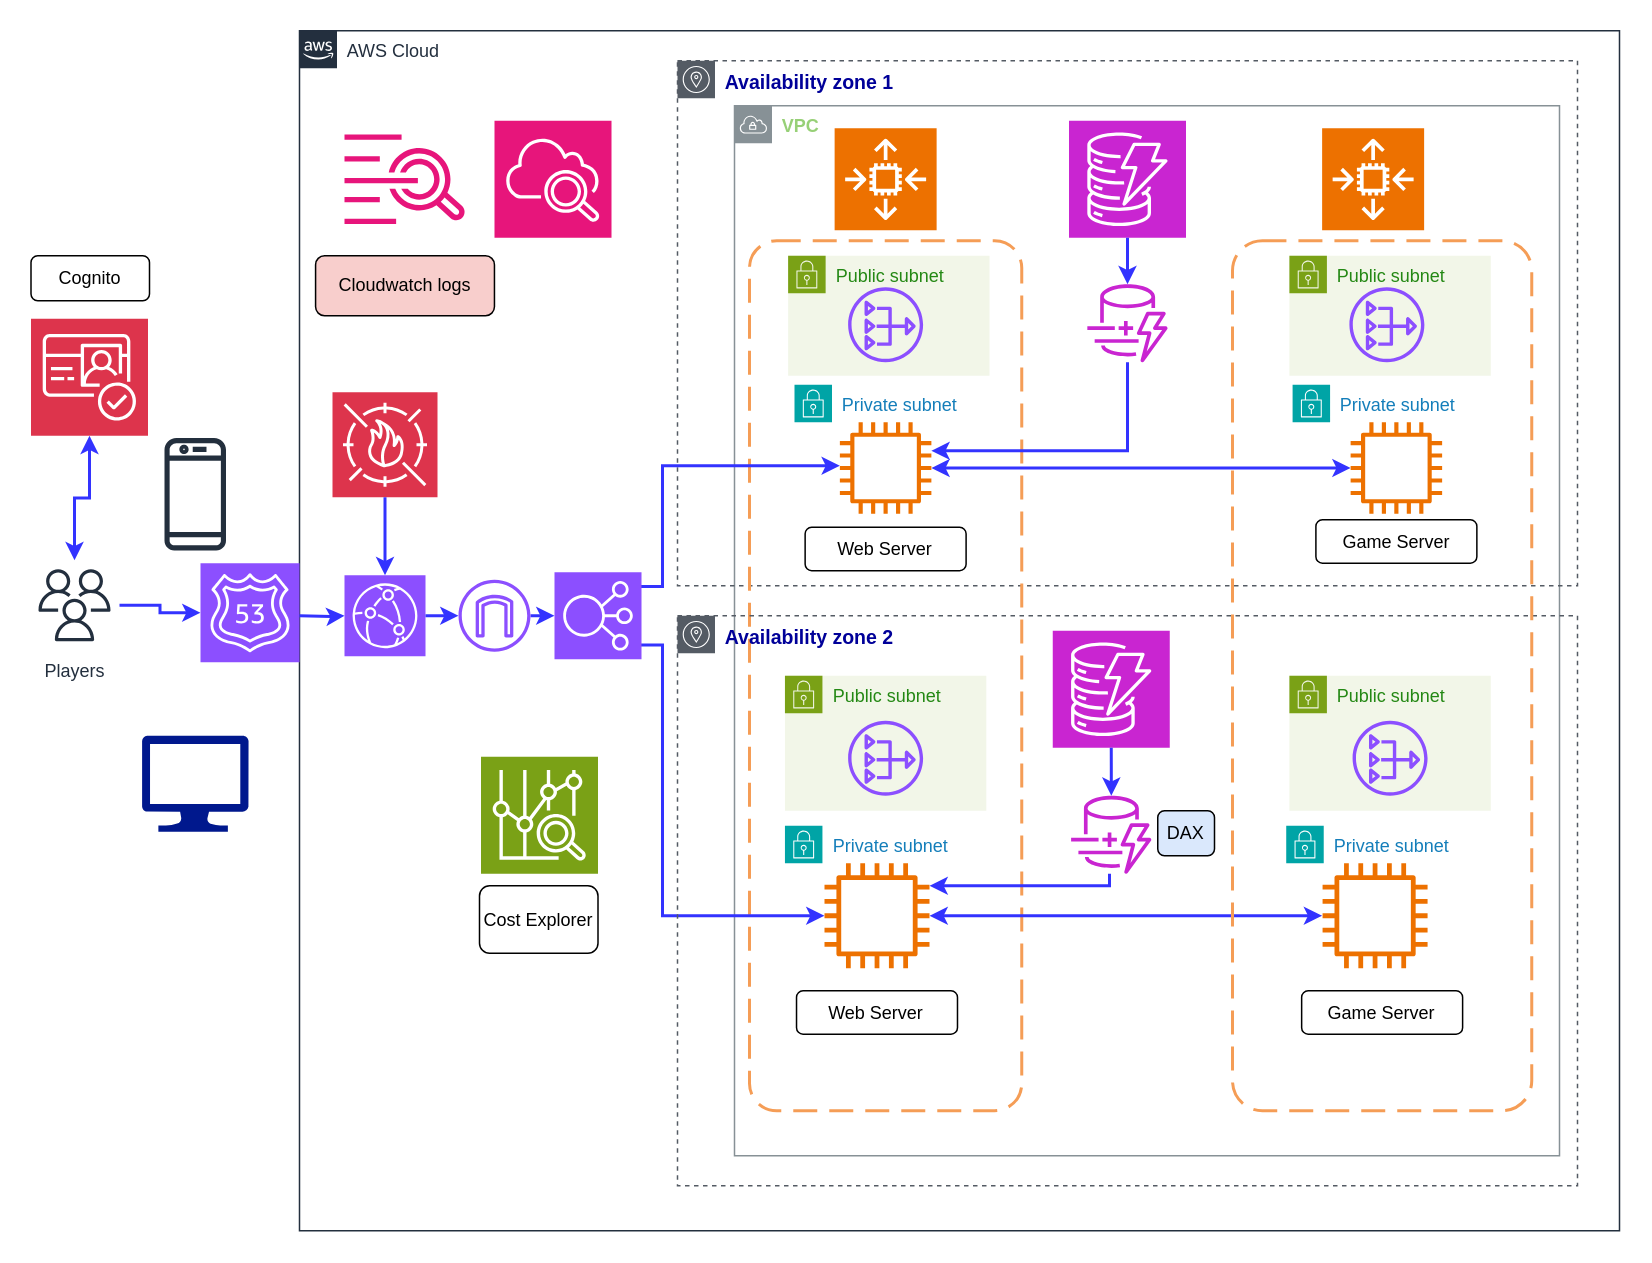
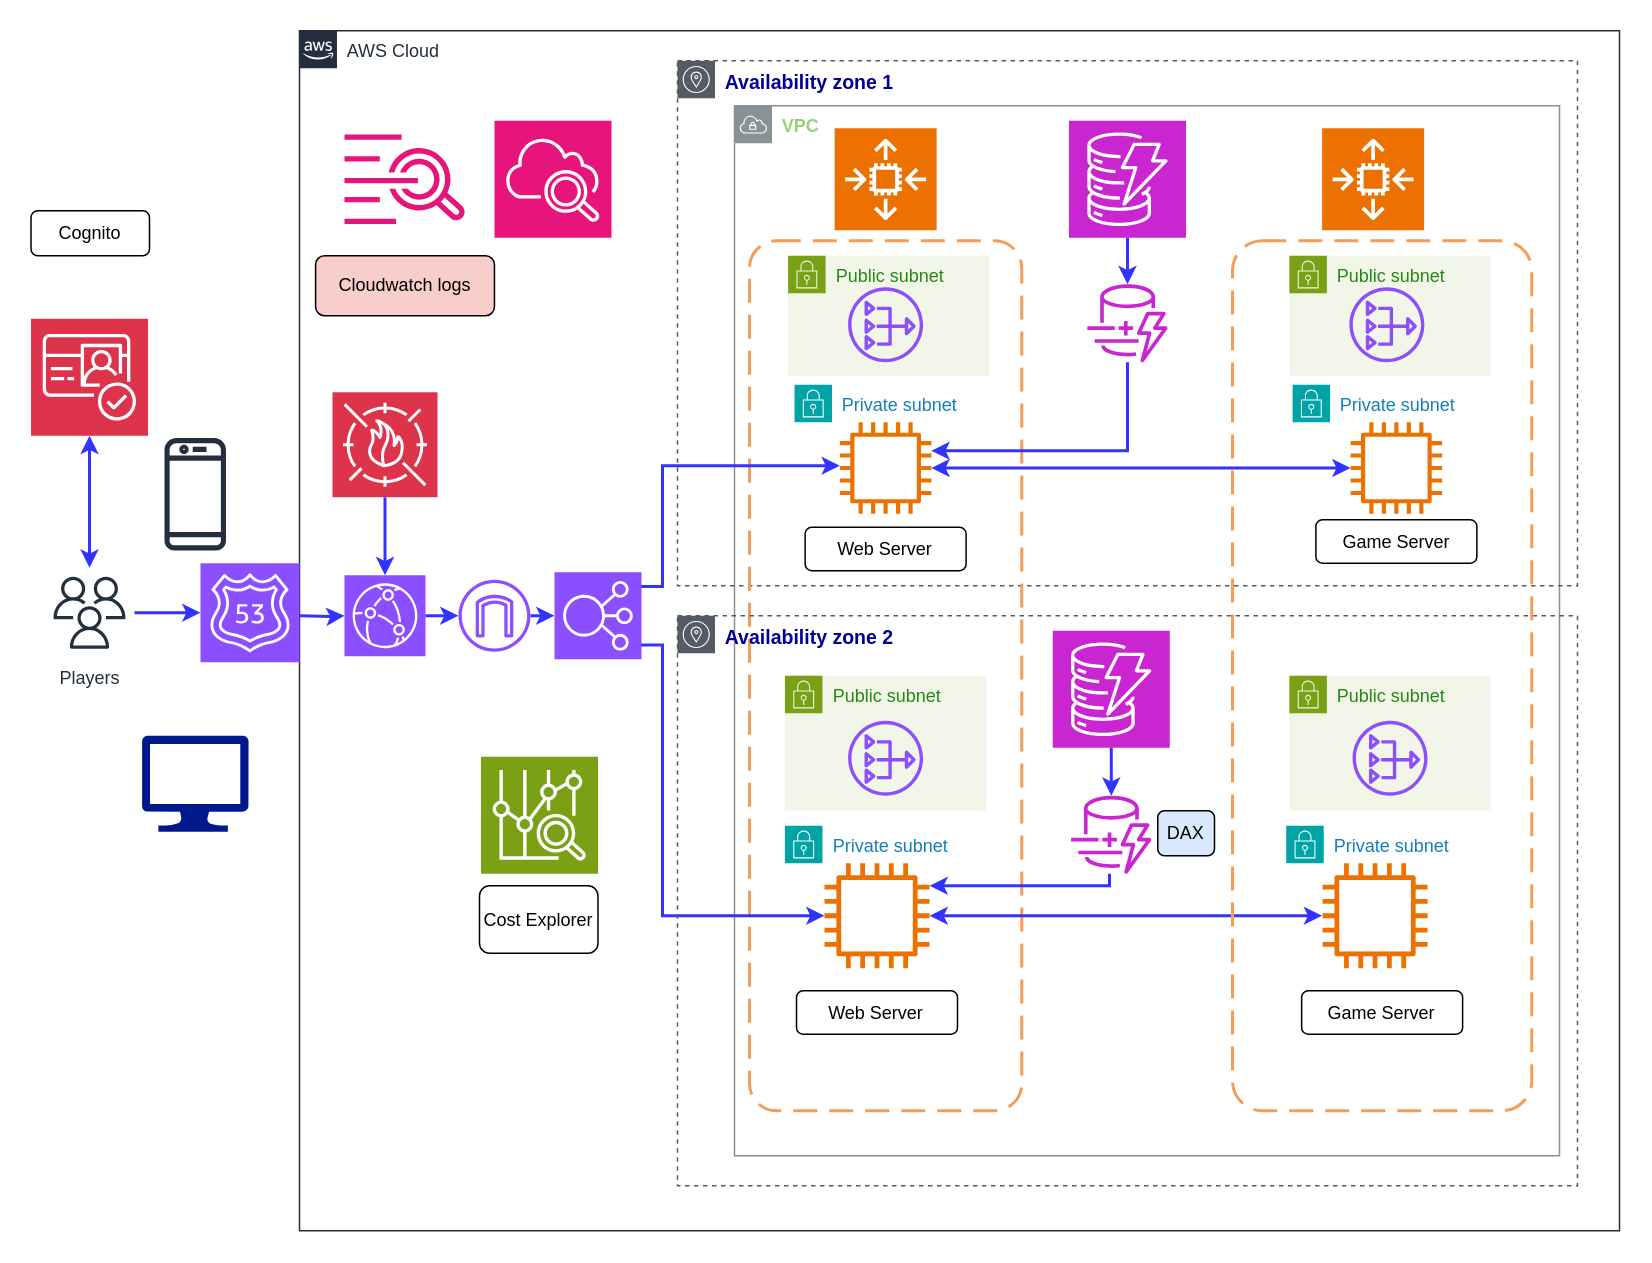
(90, 278) -> (90, 233)
(74, 605) -> (89, 613)
